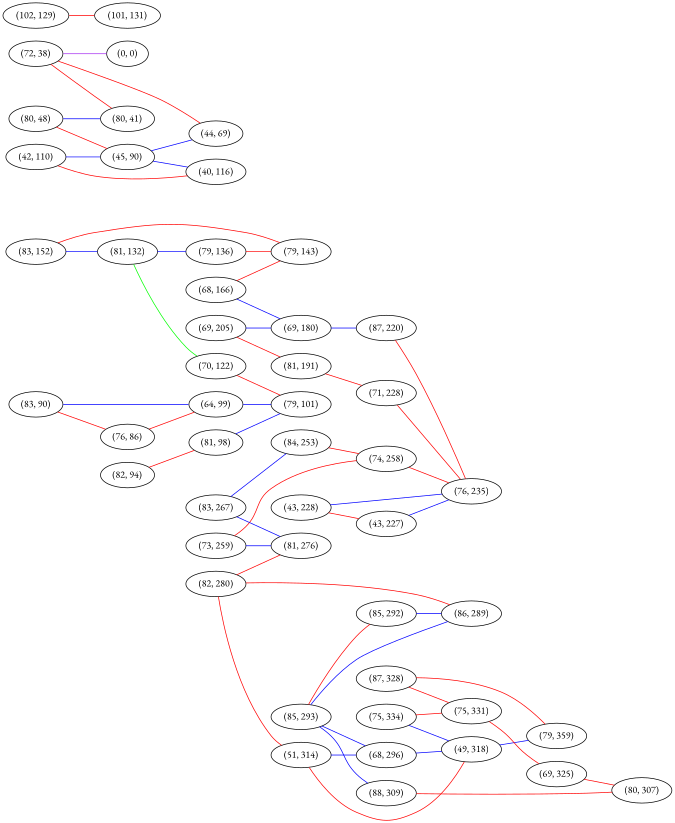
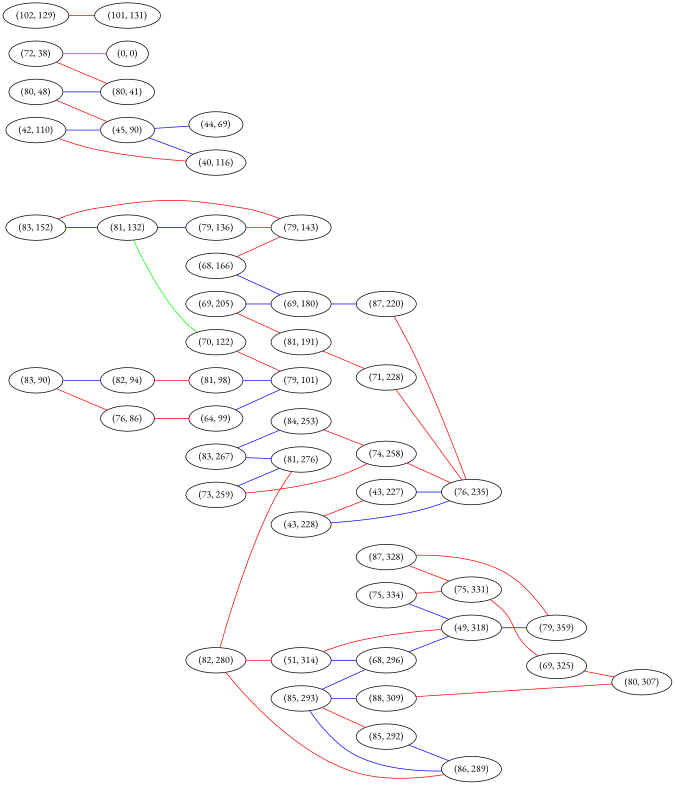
(131, 88) -> none
(126, 404) -> (82, 380)
